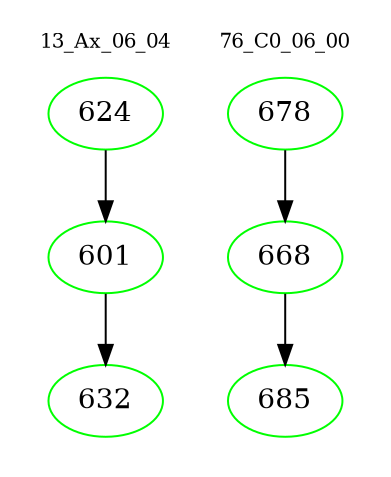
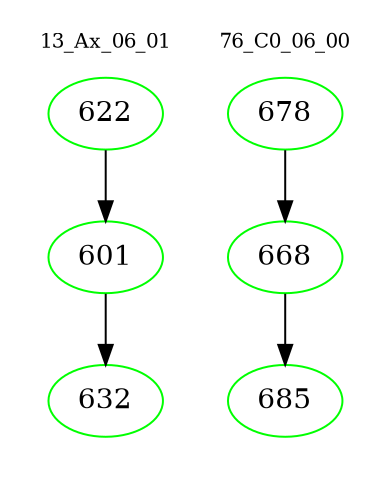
(106, 43) -> (106, 43)
(106, 114) -> (106, 114)
